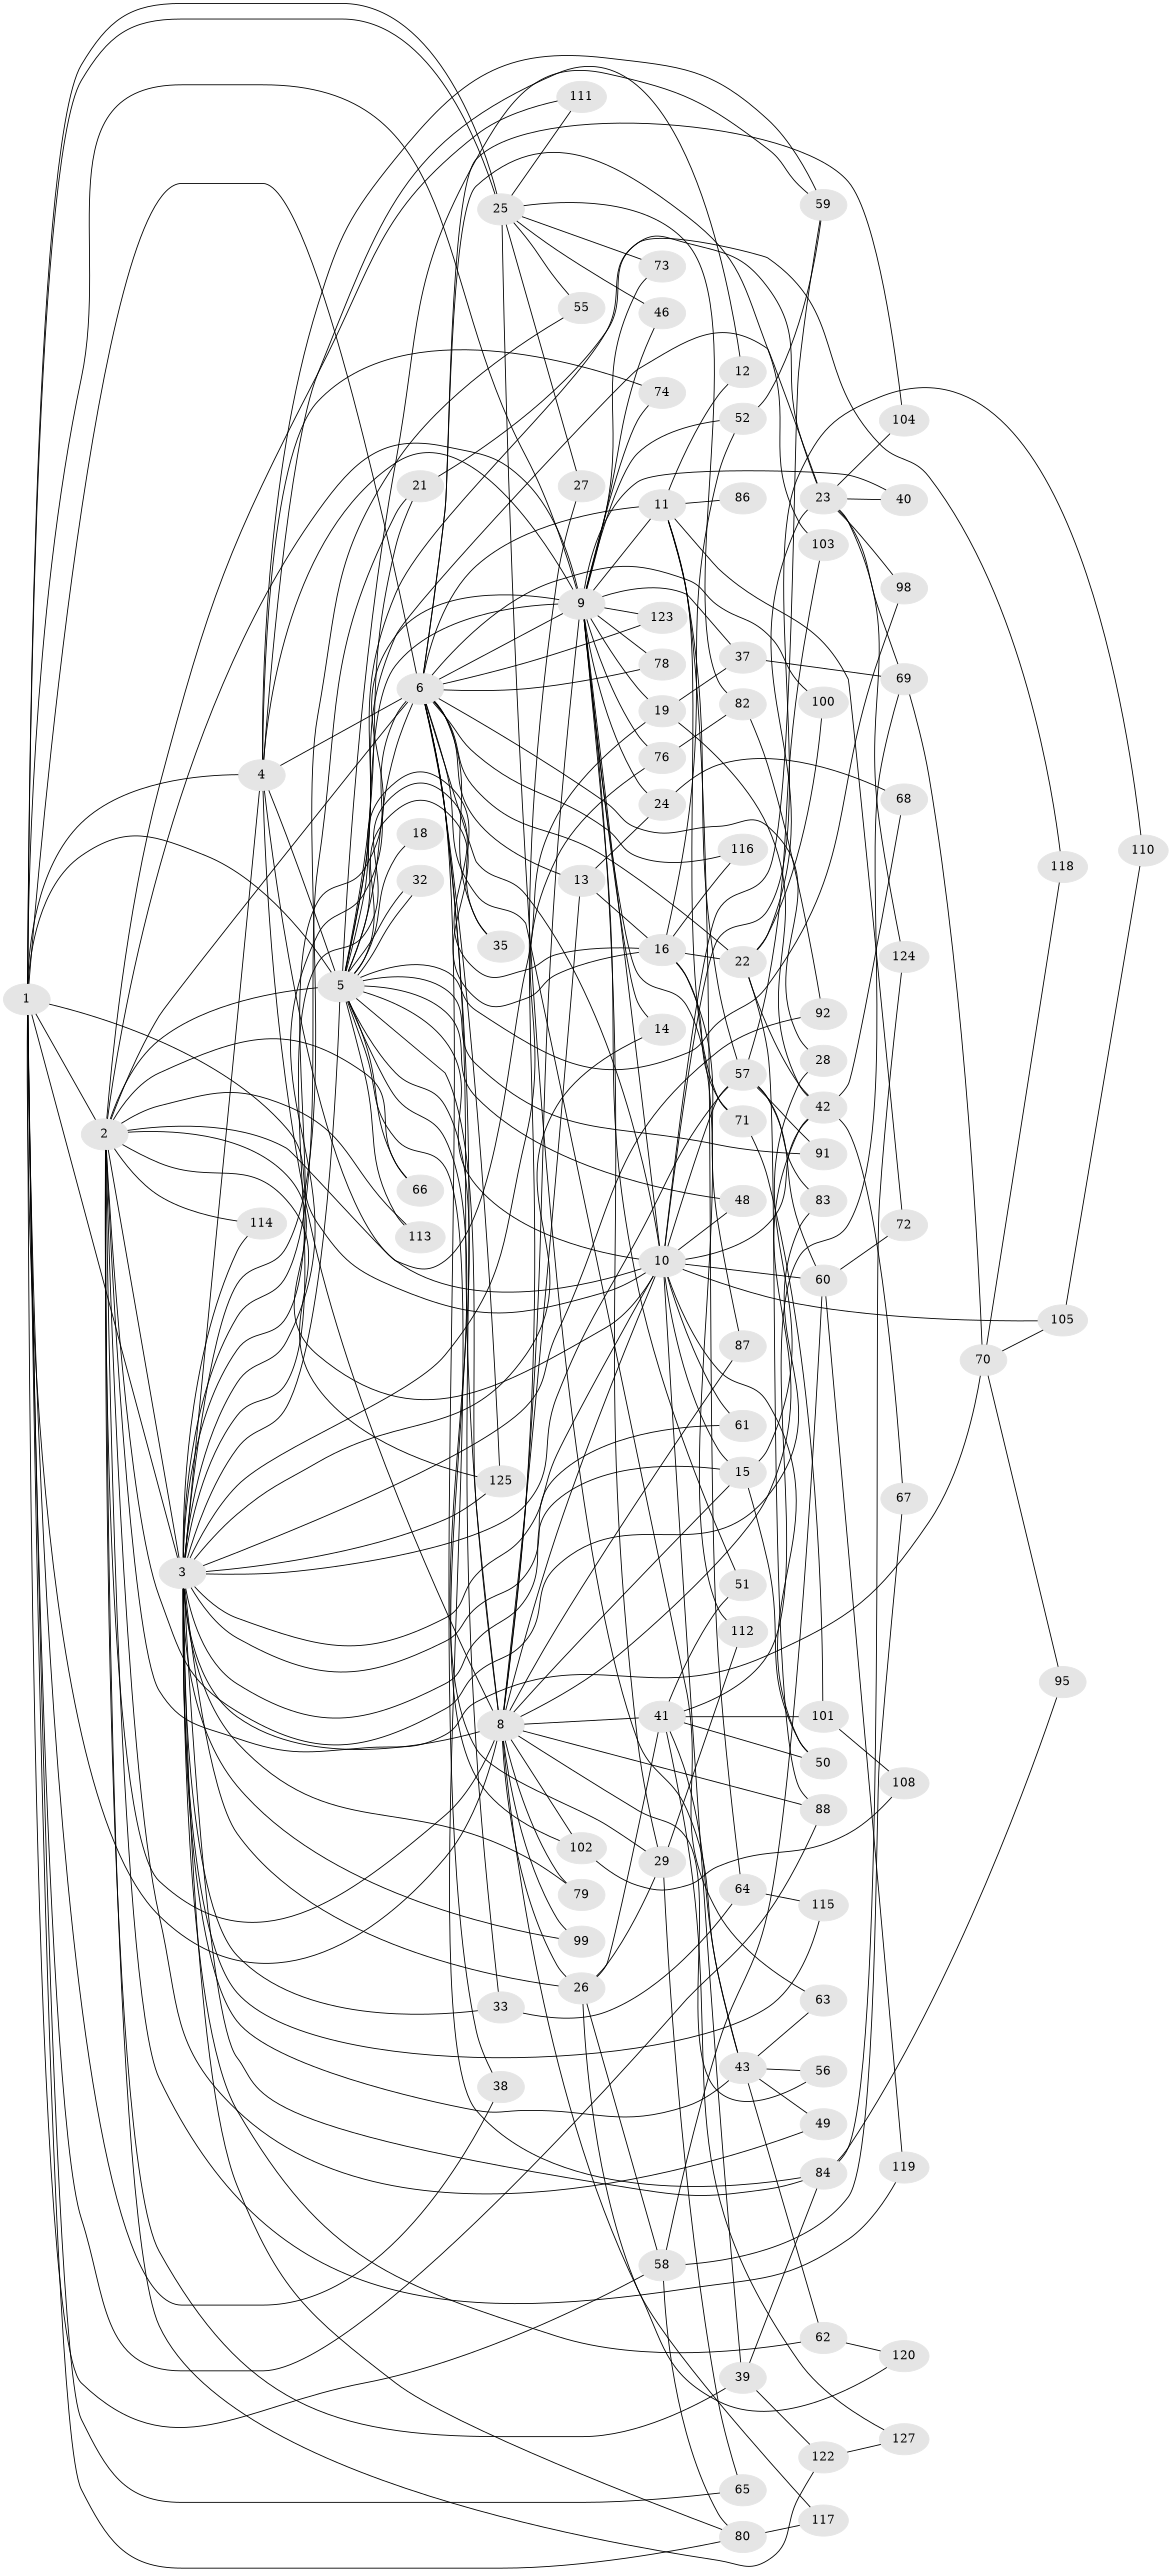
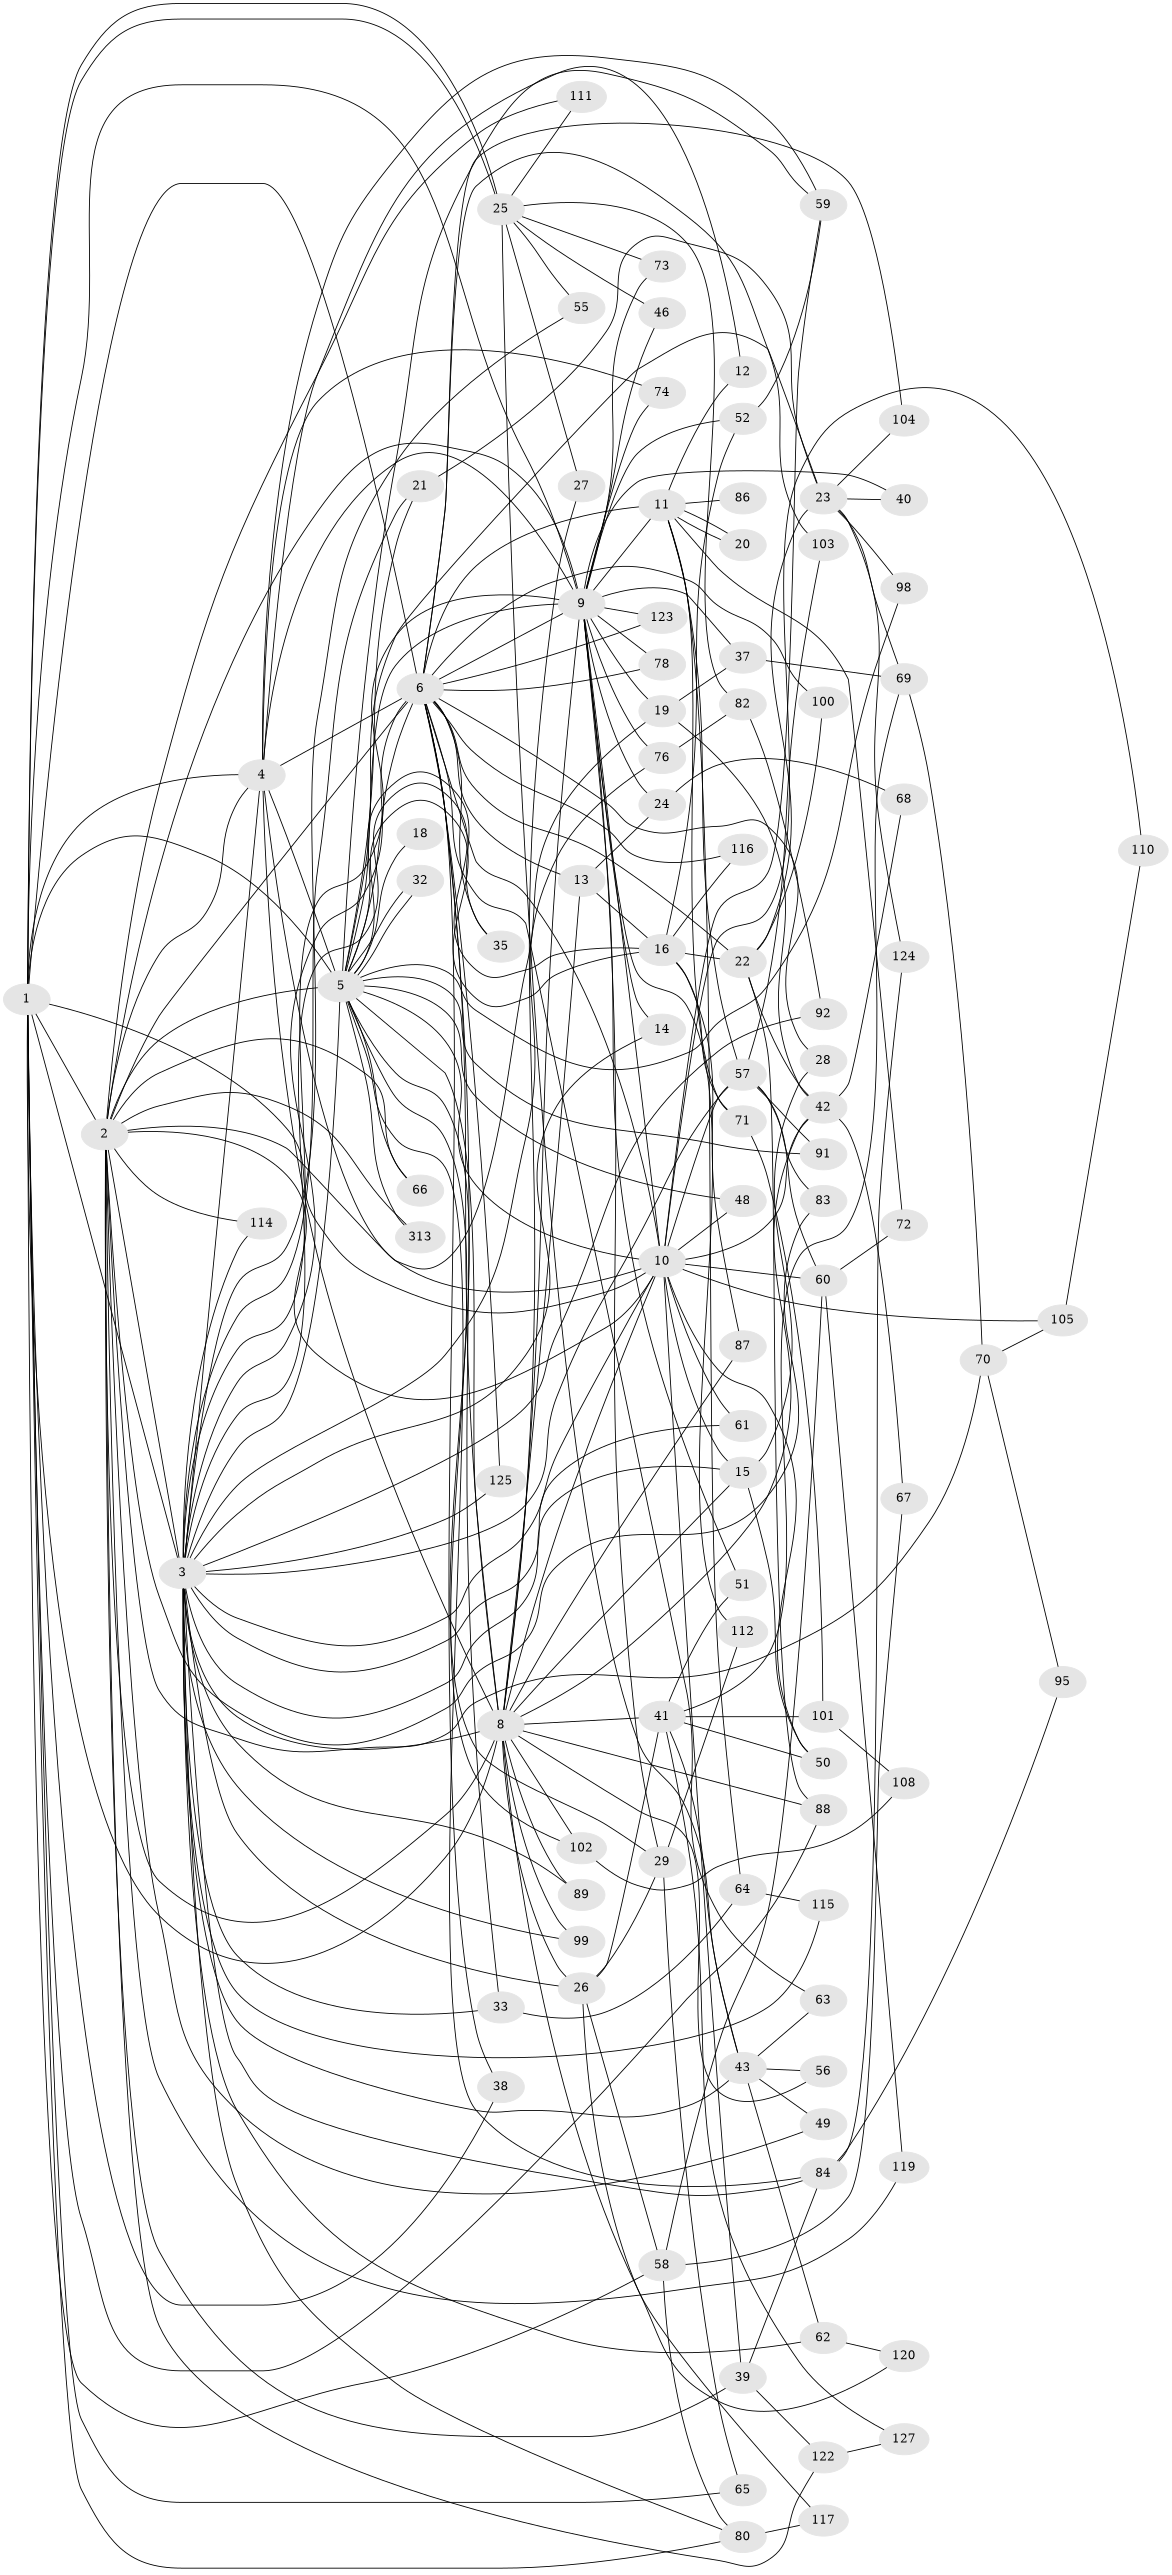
none -> (743, 545)
(1063, 867) -> none
(420, 1237) -> (420, 1237)
(313, 1379) -> (167, 945)
(582, 1895) -> (582, 1895)
